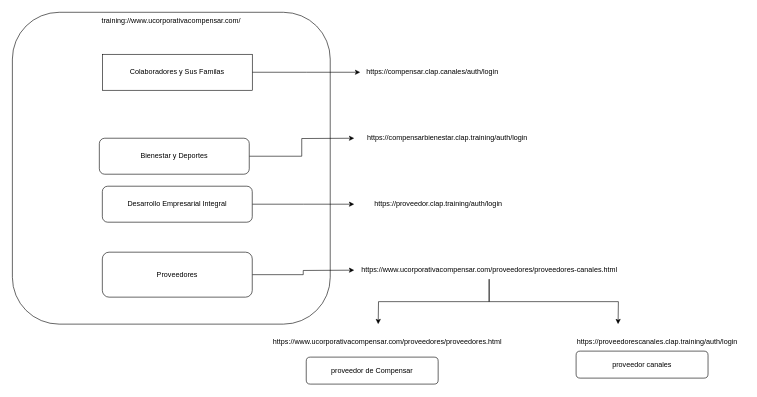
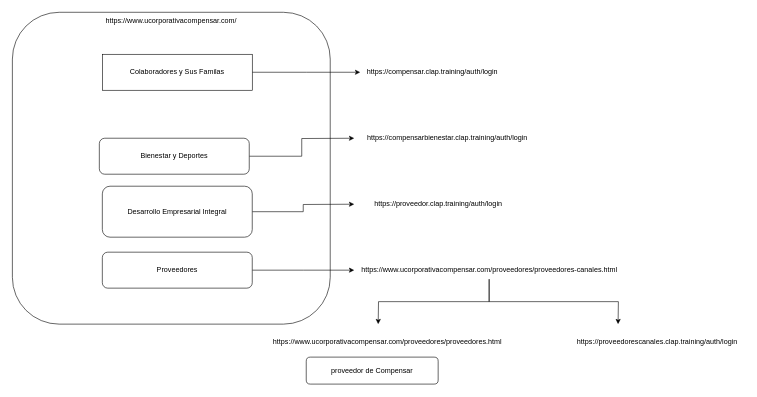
(171, 21) -> (171, 21)
(433, 72) -> (433, 72)
(177, 204) -> (177, 212)
(177, 275) -> (177, 270)
(642, 365) -> none
